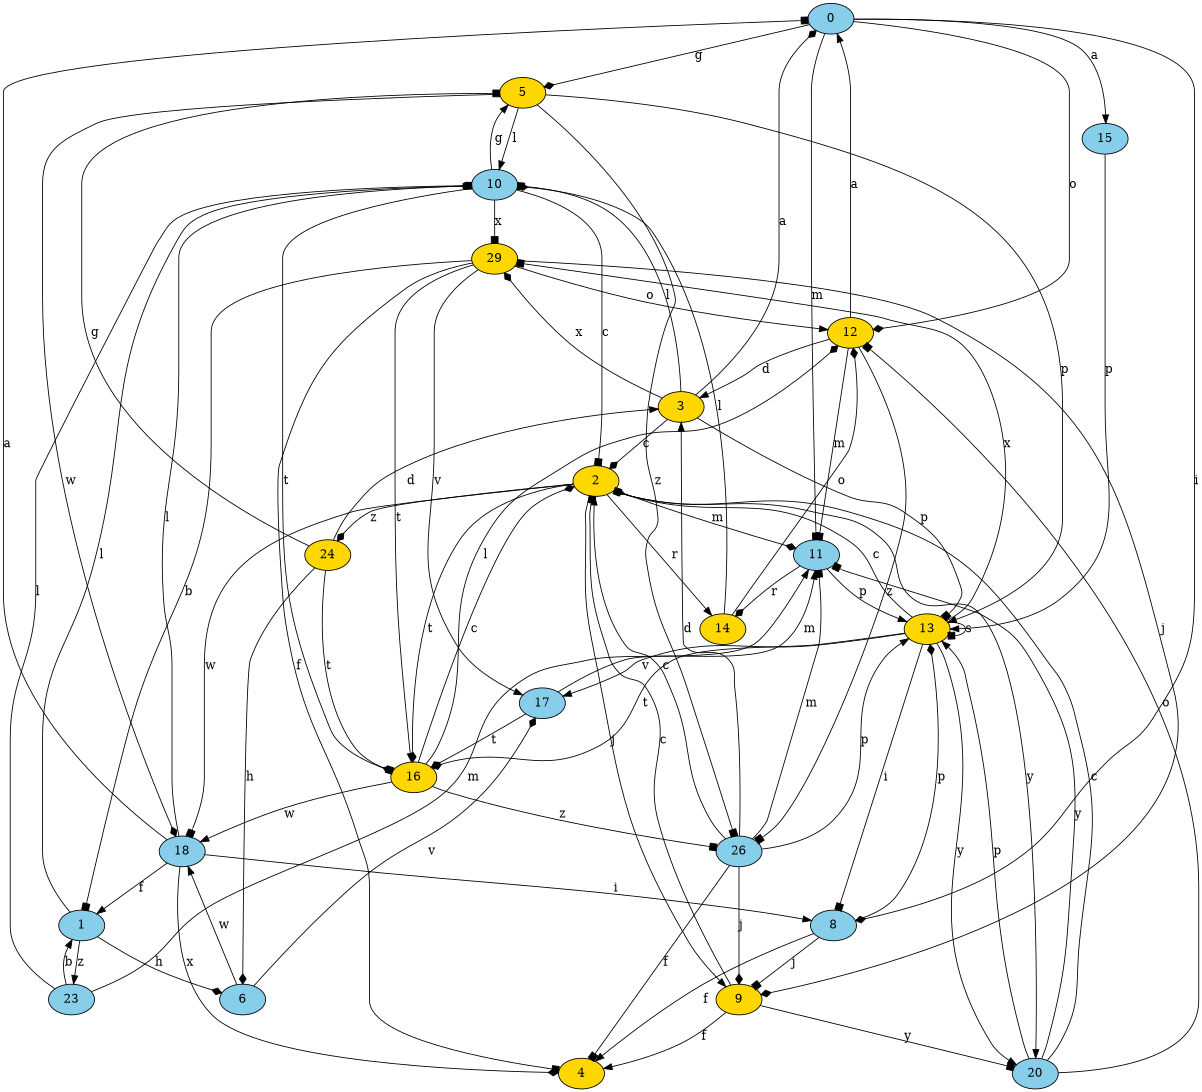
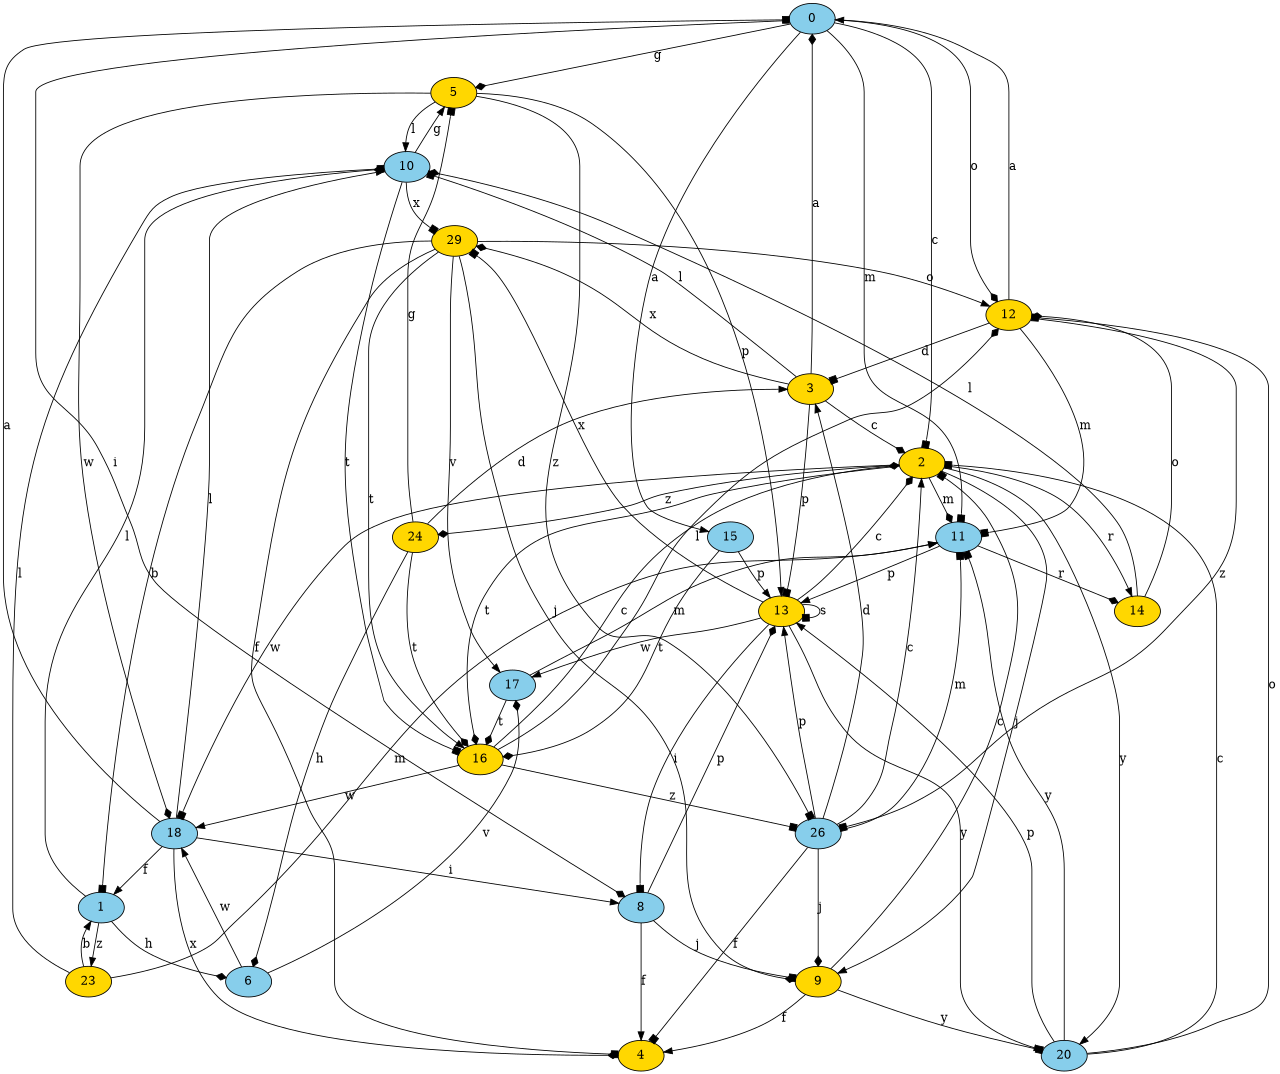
(602, 299) -> (931, 202)
(766, 362) -> (914, 351)
(646, 666) -> (646, 648)
(656, 672) -> (640, 680)
(72, 1000) -> (89, 982)
